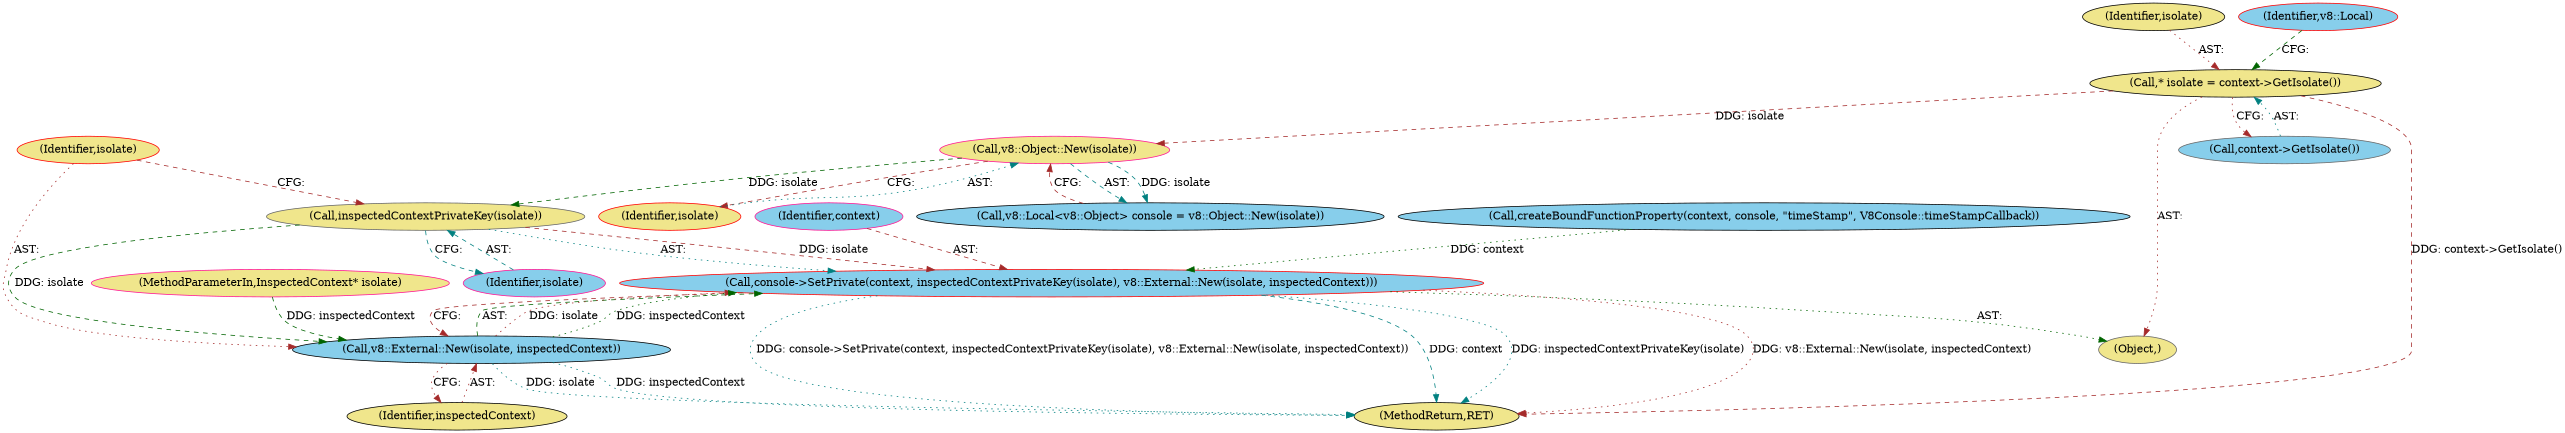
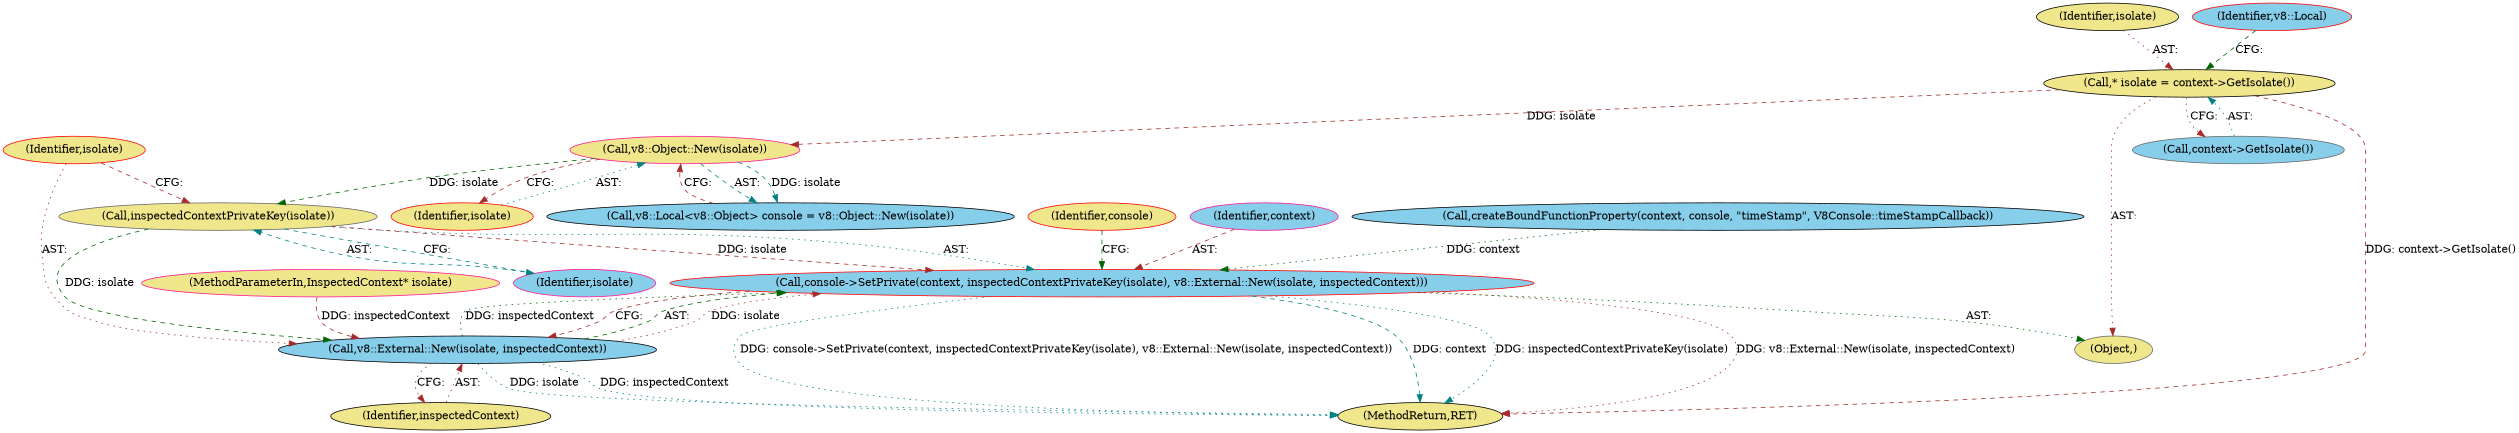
none -> (1102, 217)
(298, 328) -> (324, 325)
